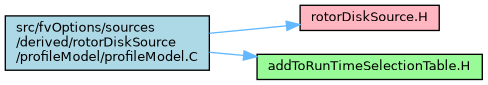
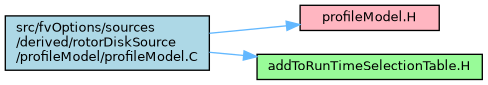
(370, 18) -> (370, 18)
